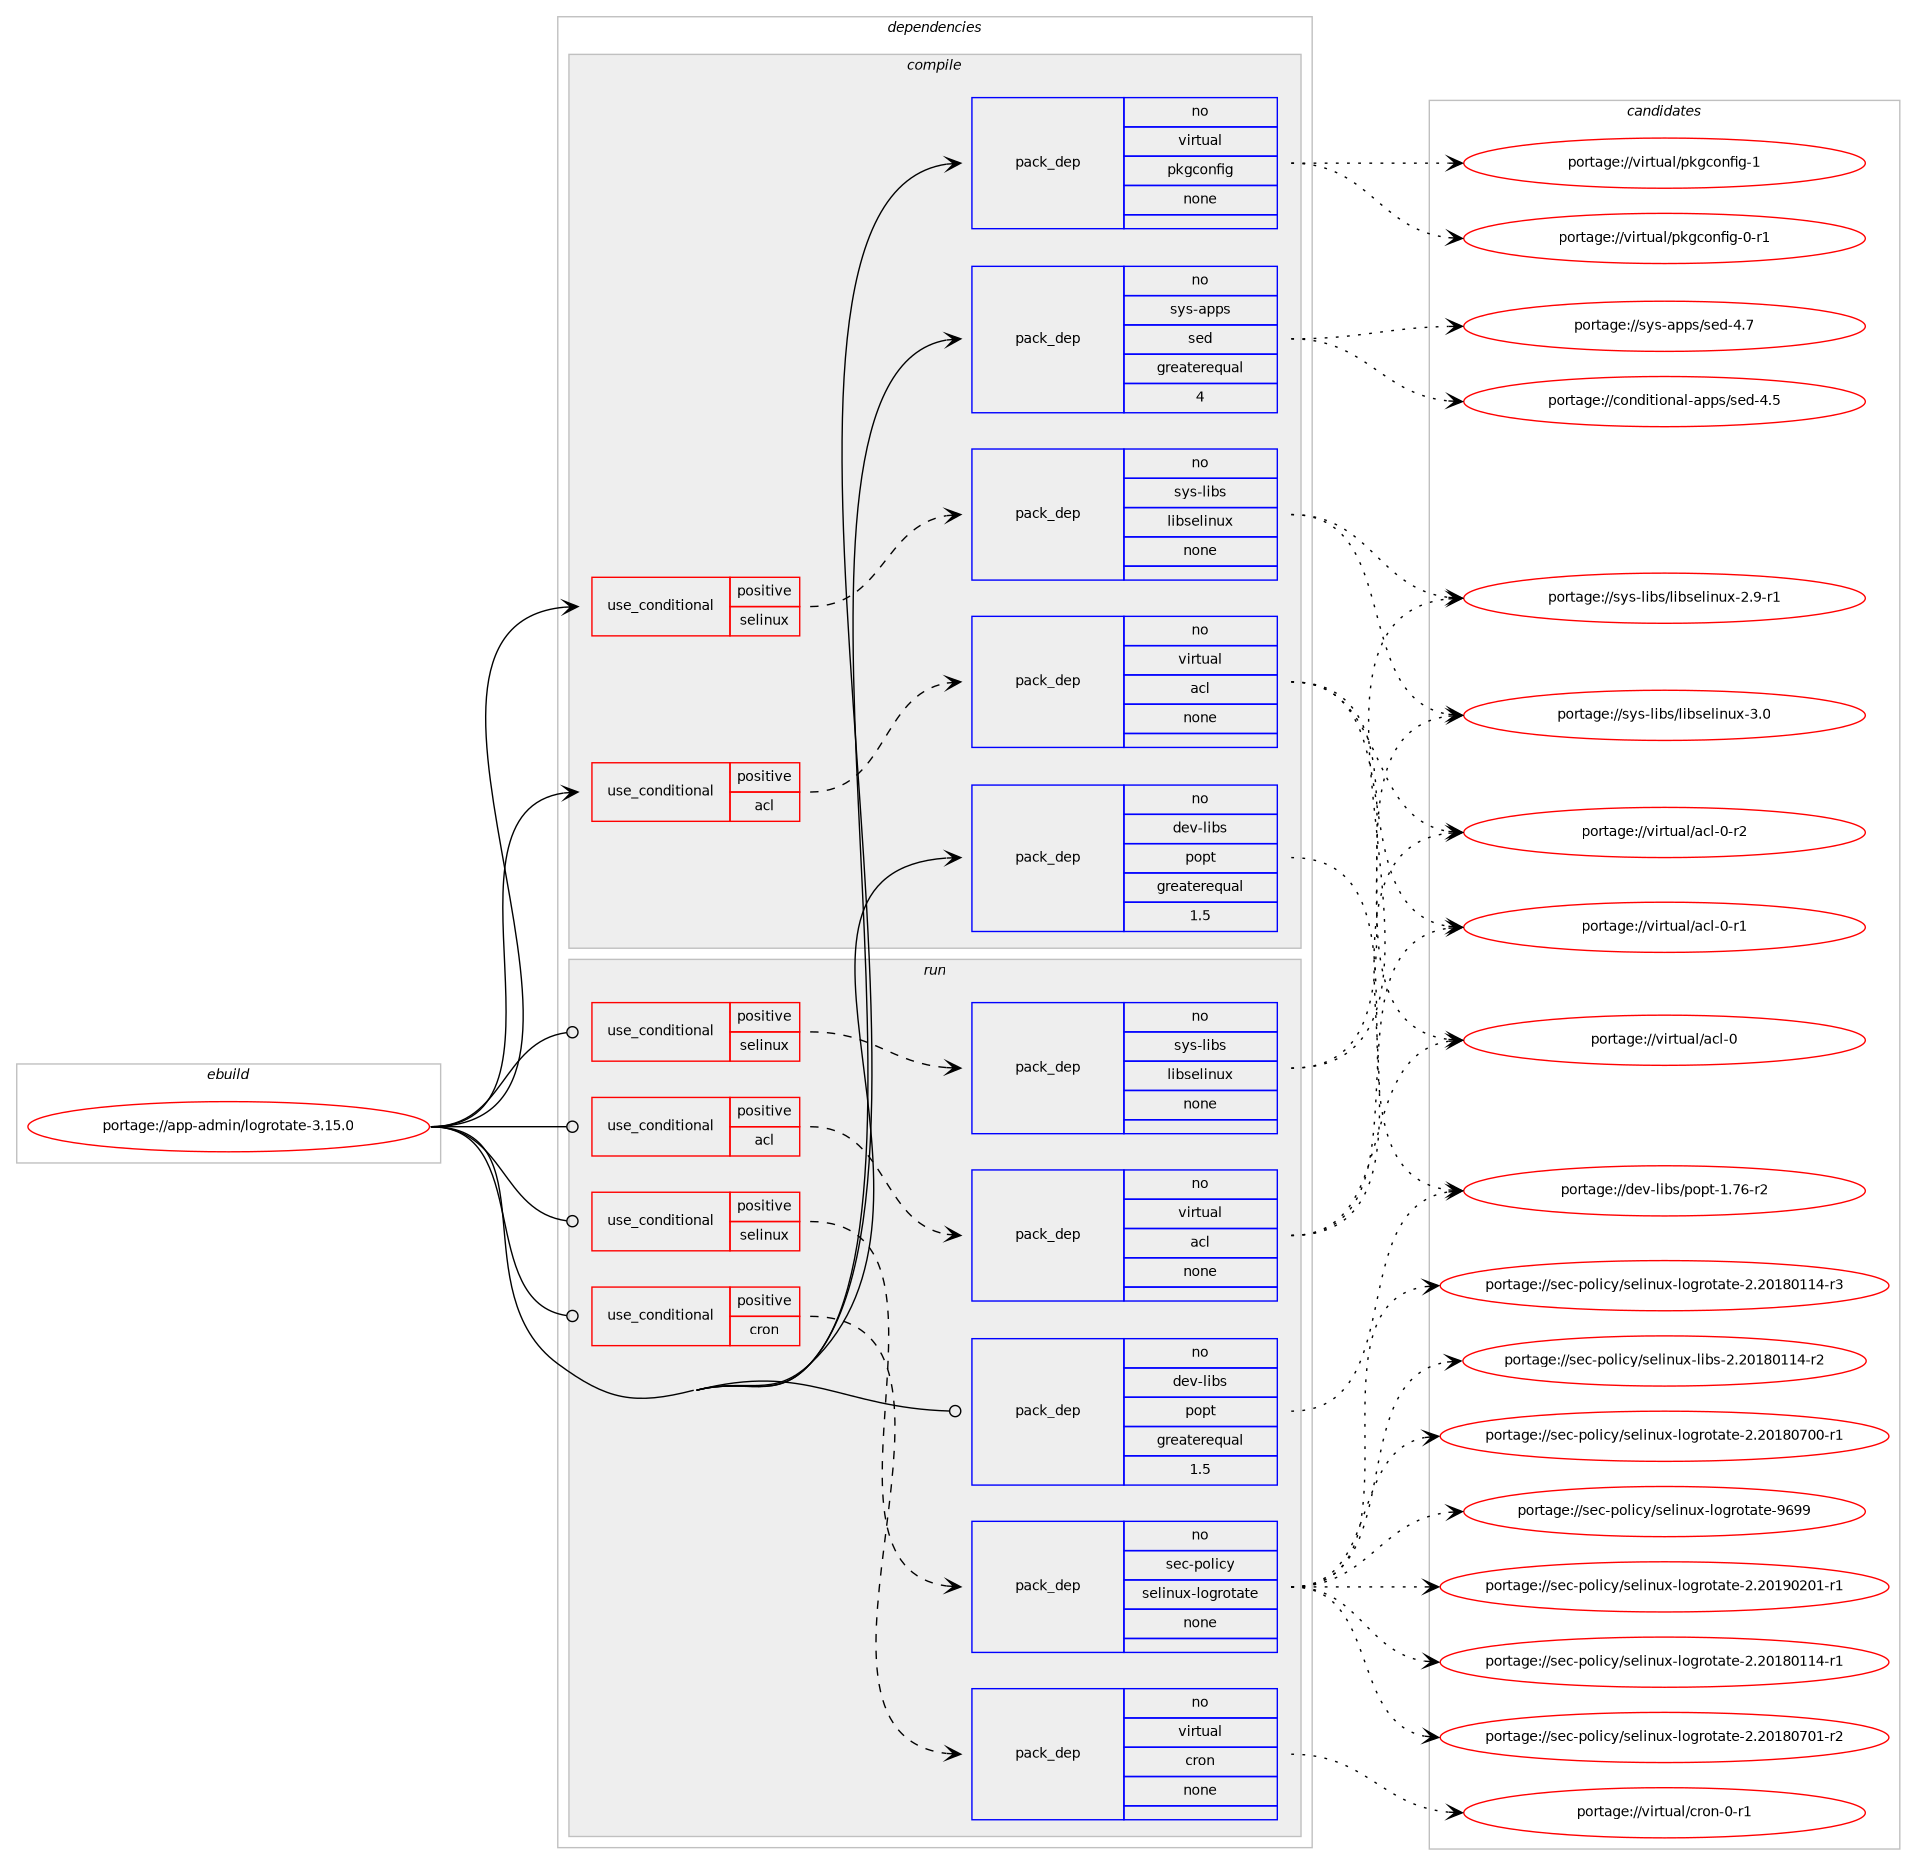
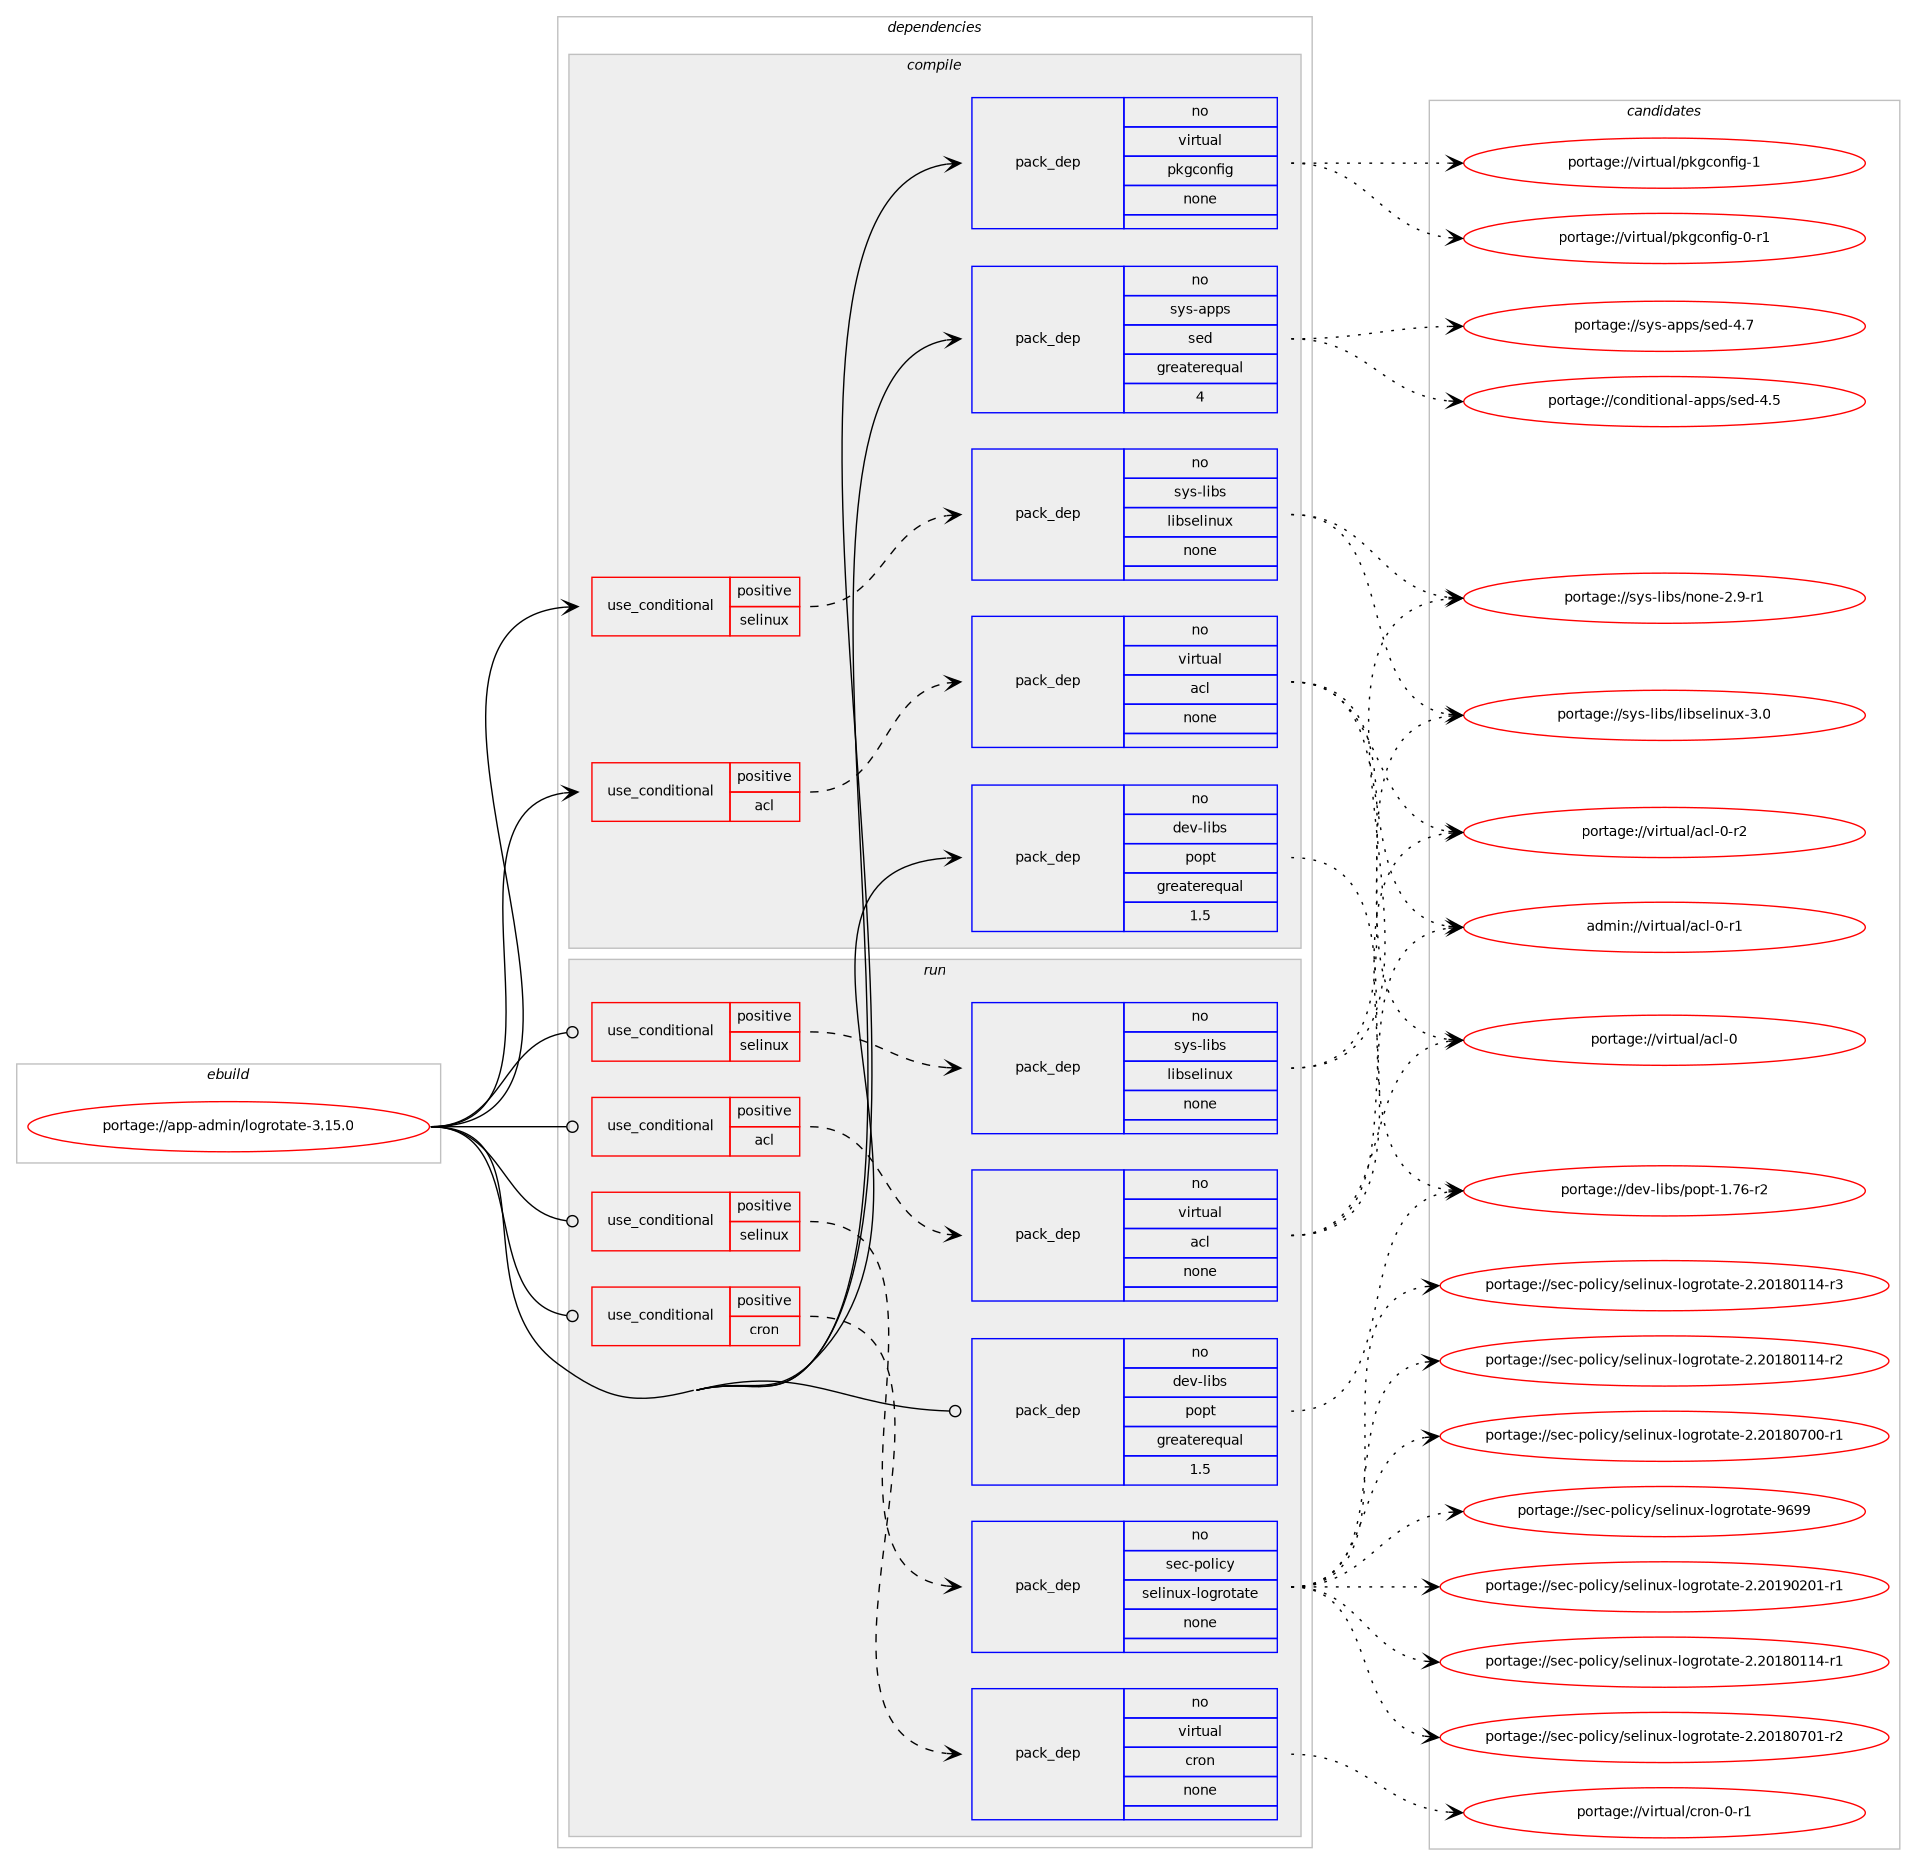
(1665, 598) -> (1665, 598)
(1665, 927) -> (1665, 927)
(1665, 1361) -> (1665, 1361)
